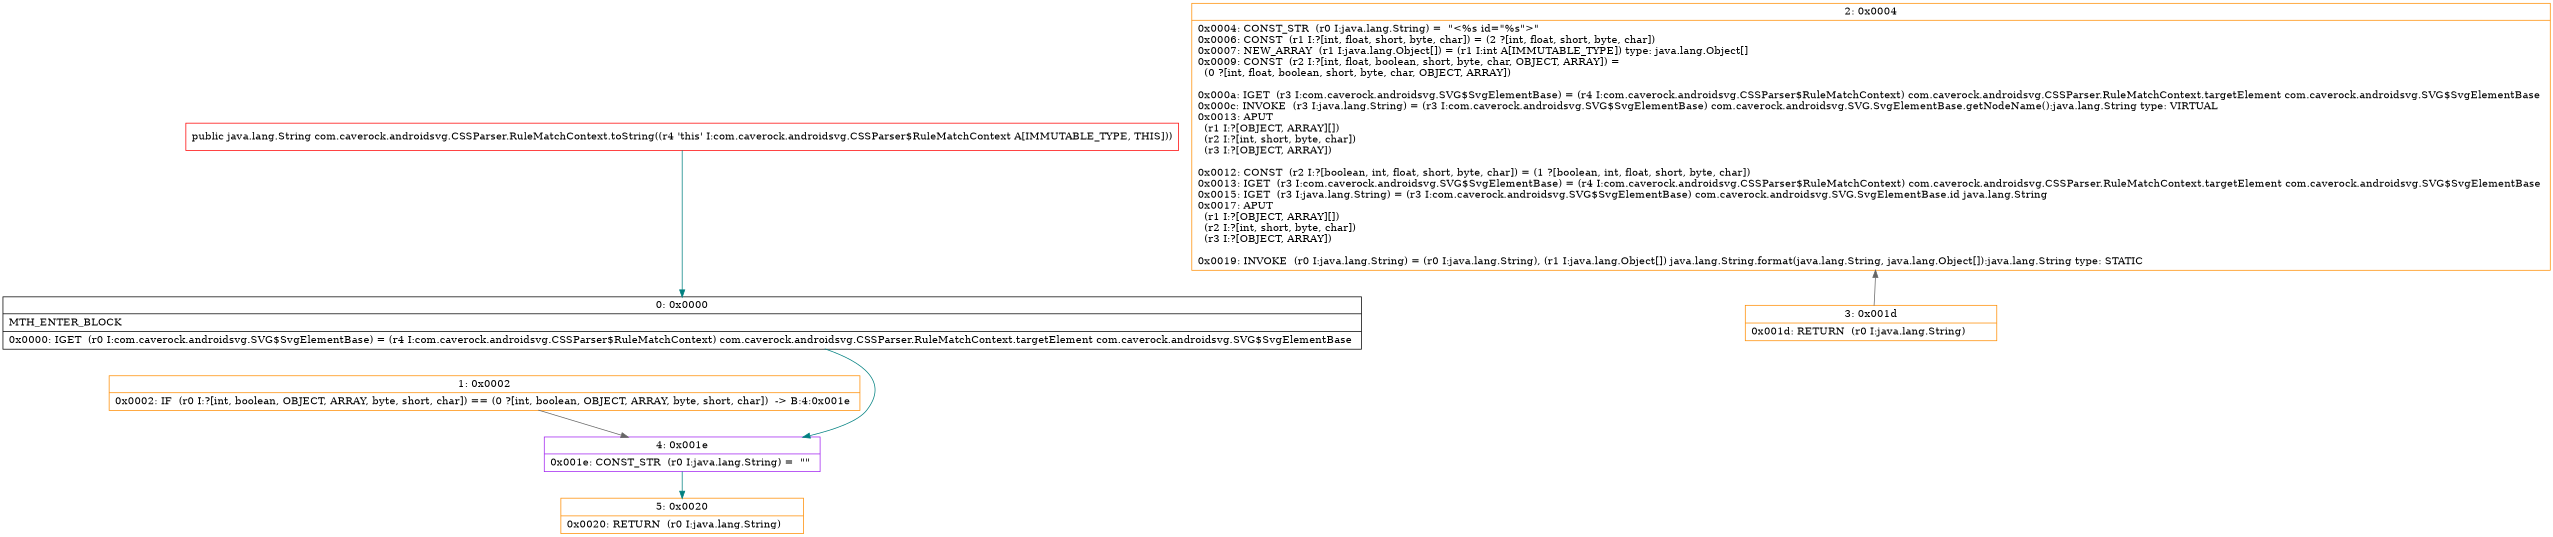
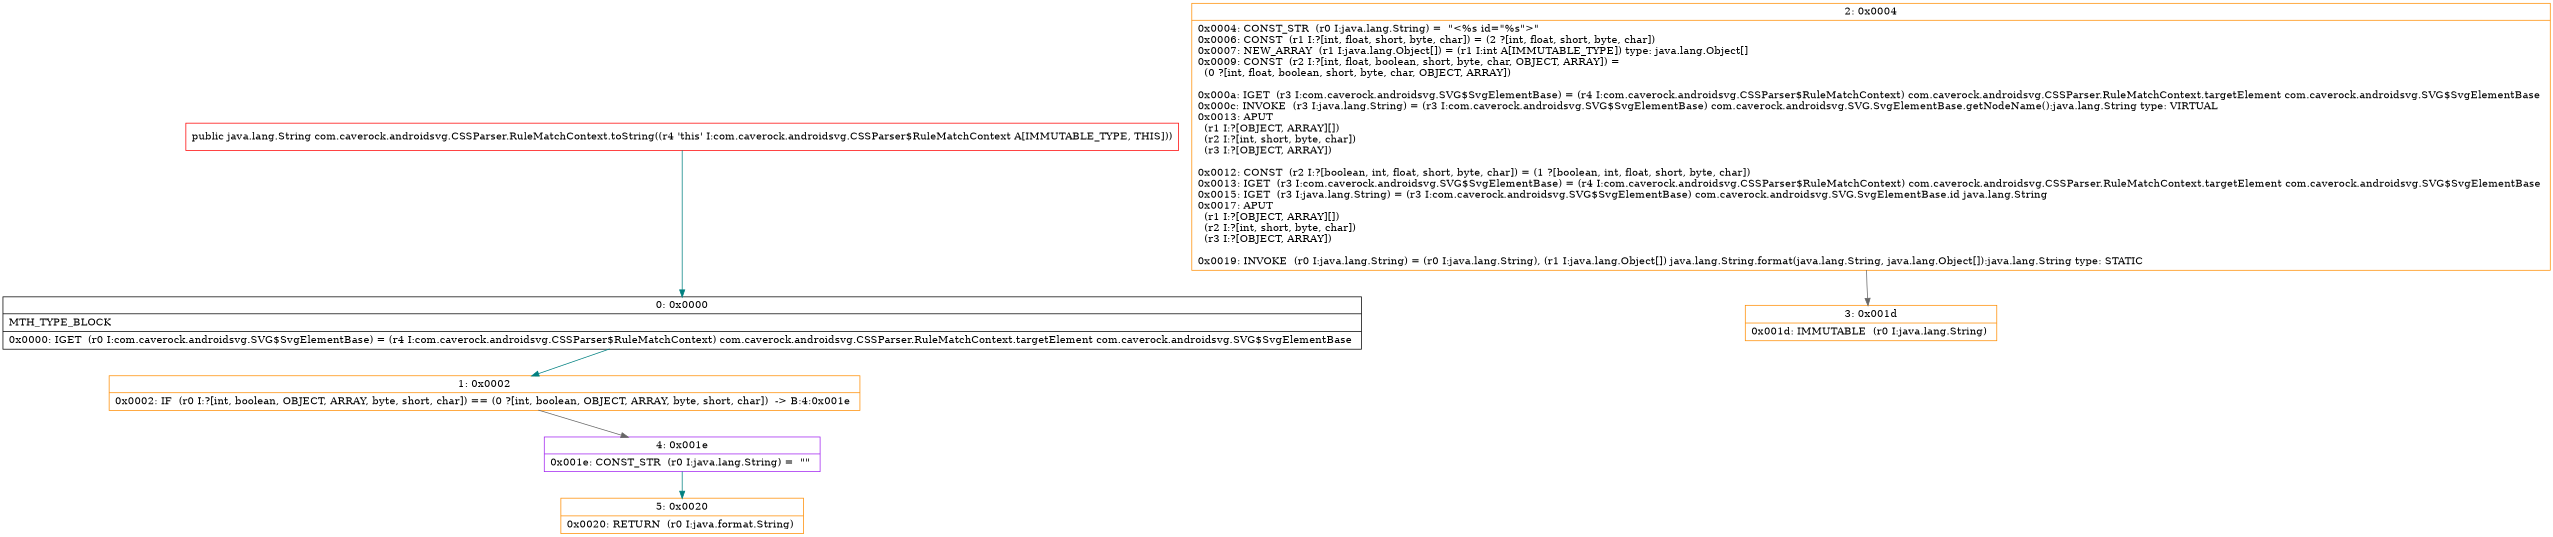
(1875, 292) -> (1867, 284)
(66, 322) -> (60, 322)
(1860, 332) -> (1871, 332)
(873, 398) -> (574, 361)
(676, 524) -> (682, 524)
